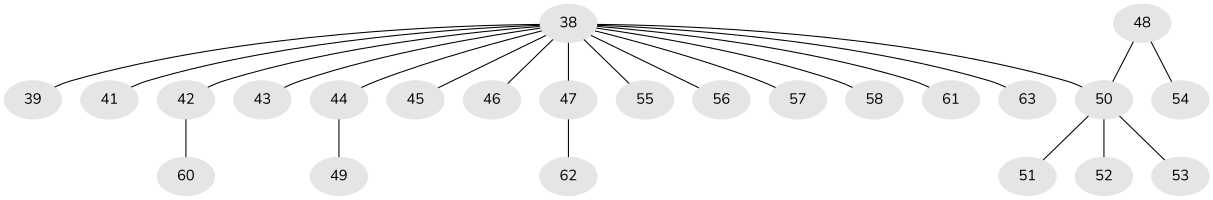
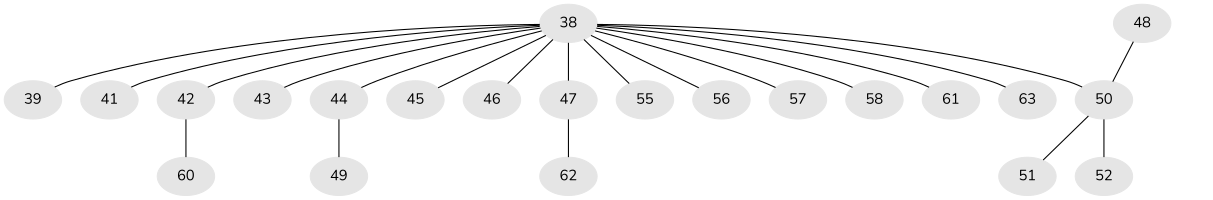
(1180, 100) -> none
(1180, 176) -> none
